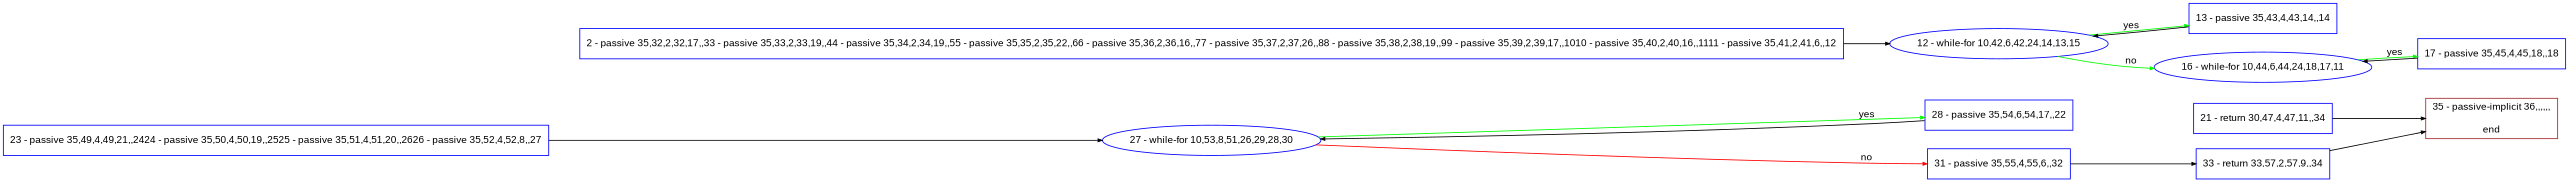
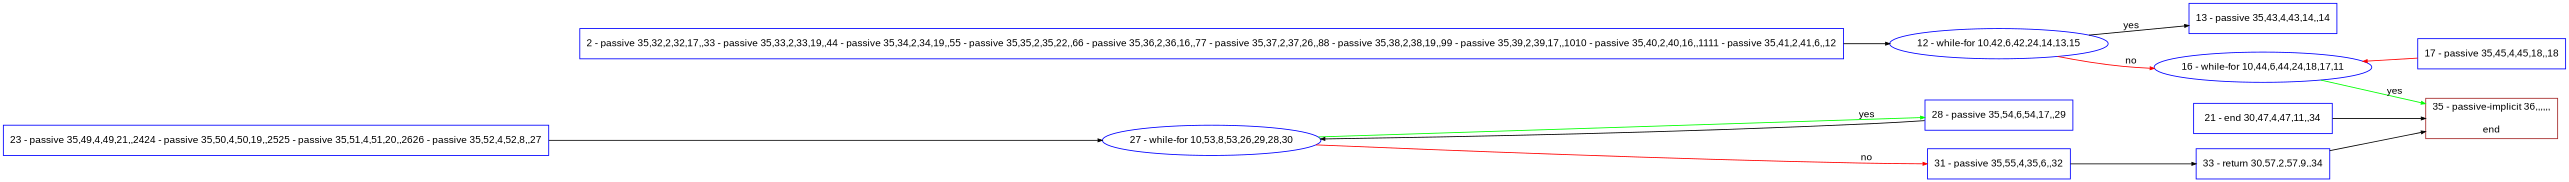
(2137, 31) -> (2137, 31)
(2143, 32) -> none
(2385, 58) -> (2371, 91)
(2393, 60) -> (2393, 60)
(2104, 64) -> (2104, 64)
(1999, 115) -> (1999, 115)
(2263, 118) -> (2263, 118)
(1212, 140) -> (1212, 140)
(1999, 164) -> (1999, 164)
(2263, 164) -> (2263, 164)
